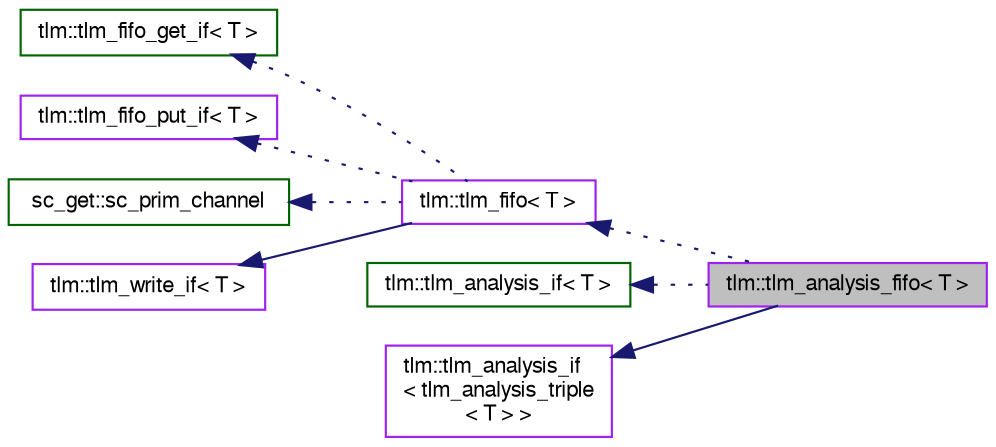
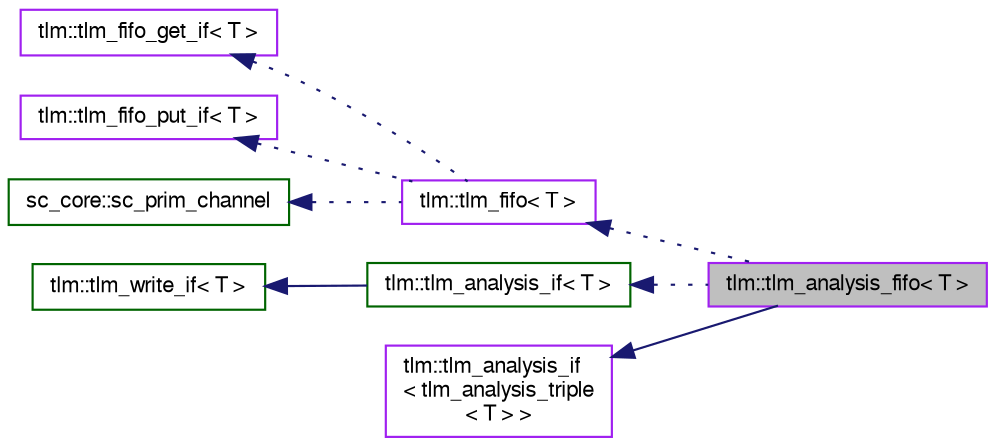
(149, 33) -> (149, 33)
(149, 202) -> (149, 202)
(337, 241) -> (327, 286)
(149, 287) -> (149, 287)
